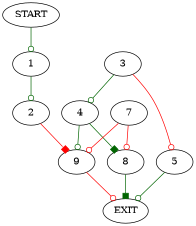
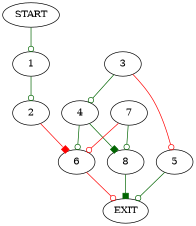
(128, 135) -> (128, 135)
(77, 162) -> (77, 162)
